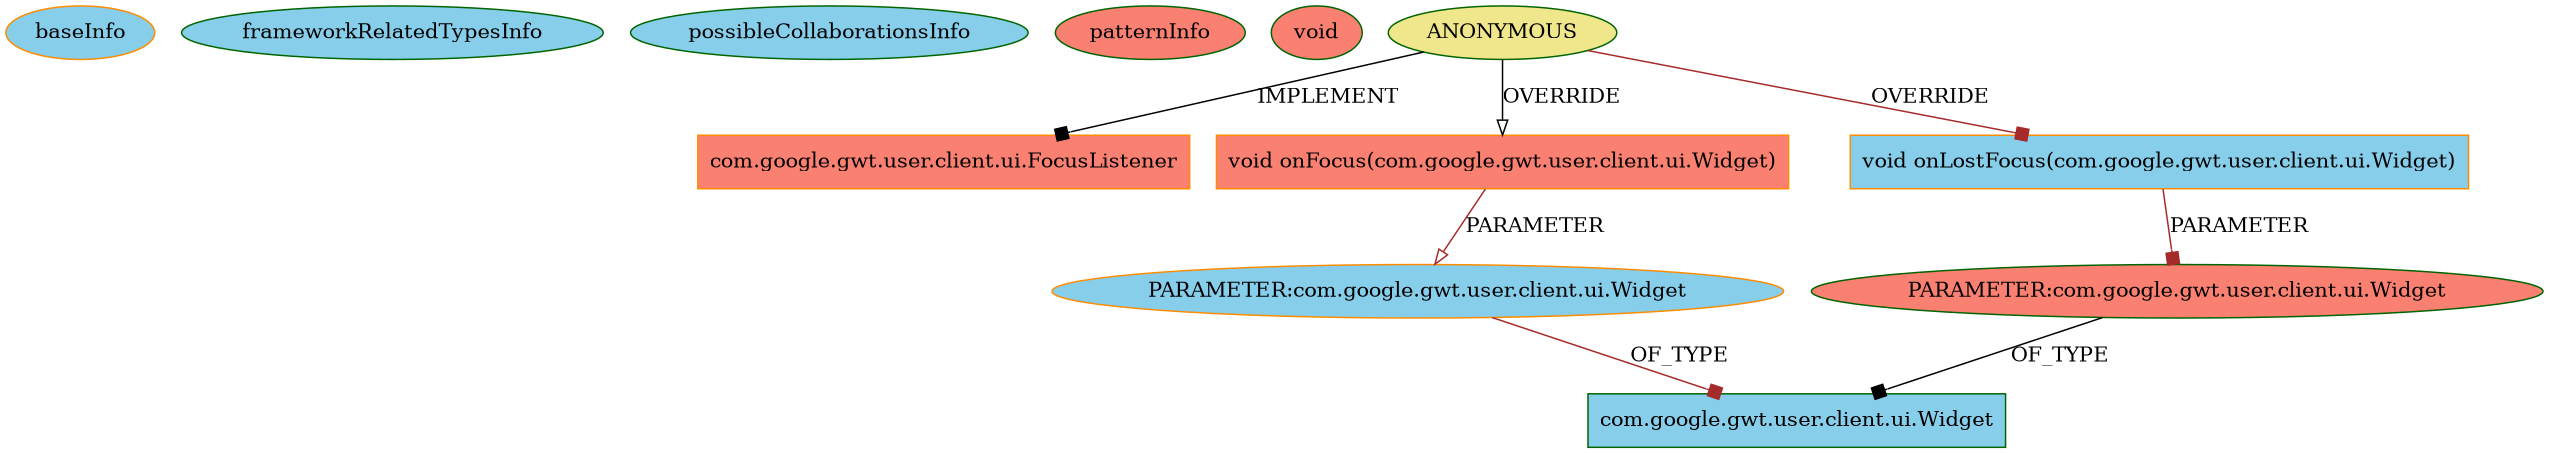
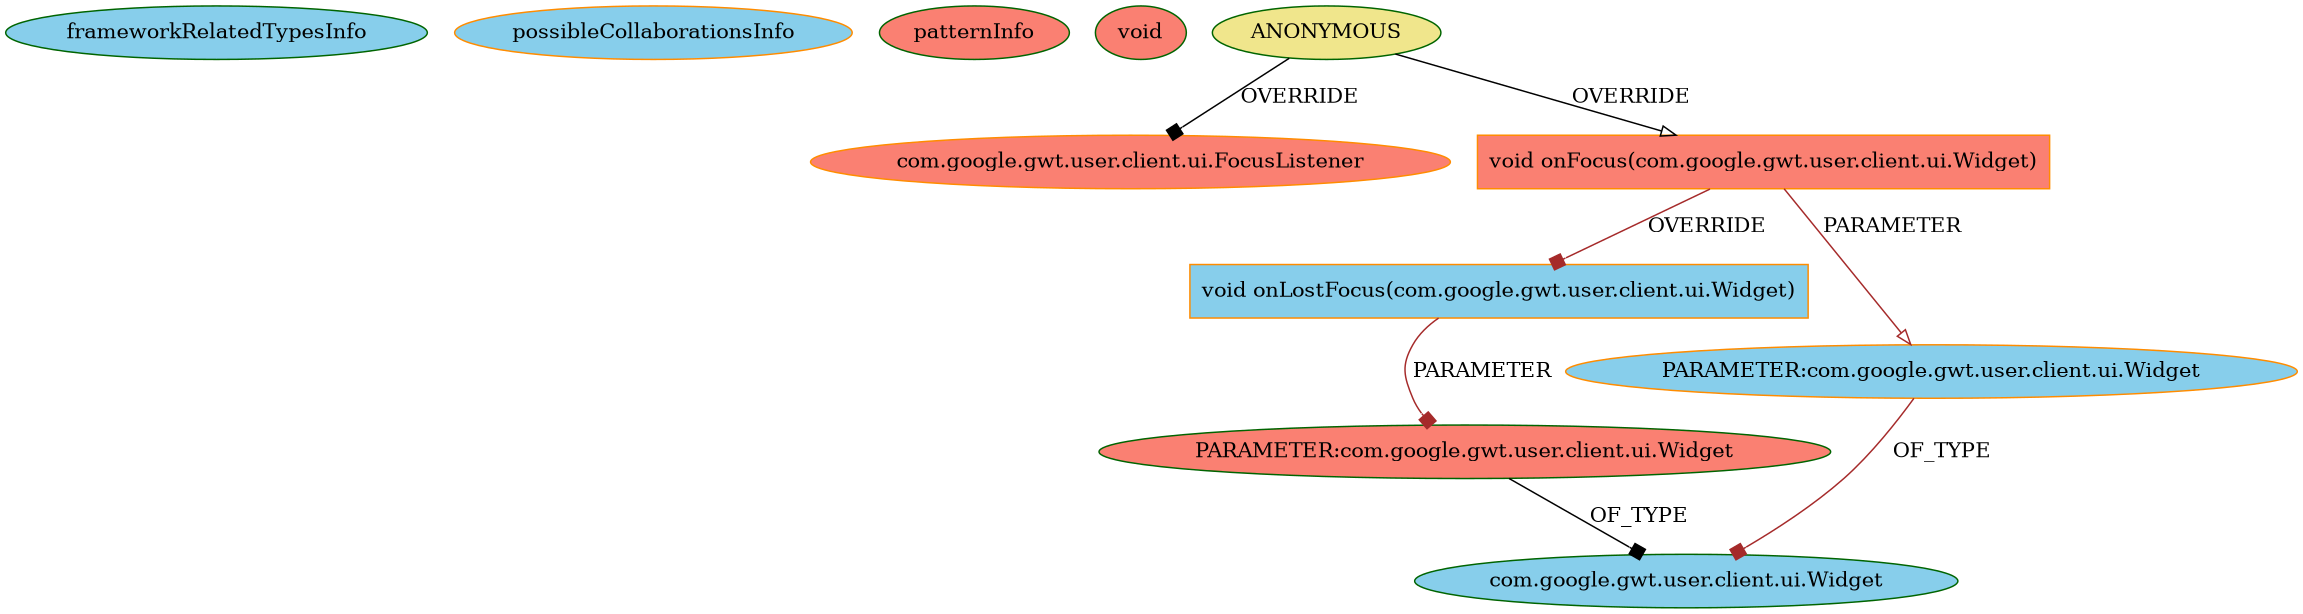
(80, 33) -> none
(829, 33) -> (653, 33)
(1800, 91) -> (1638, 223)
(1328, 97) -> (1300, 97)
(944, 162) -> (1130, 162)
(1797, 421) -> (1686, 581)
